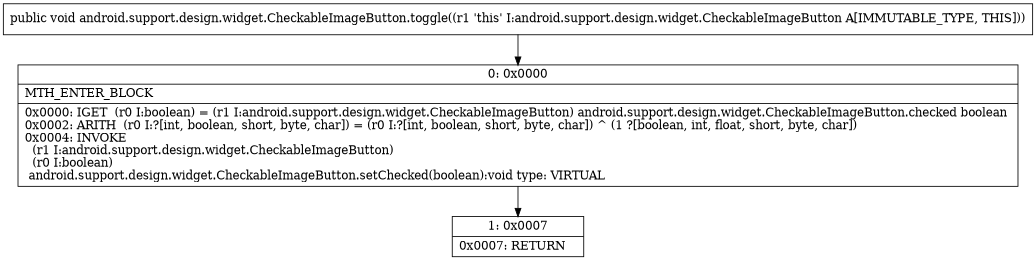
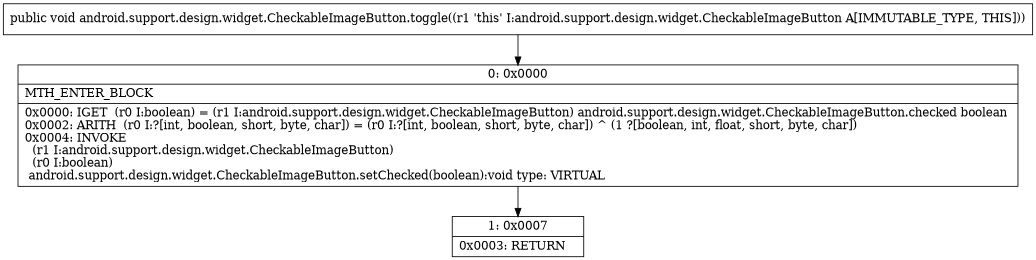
(518, 246) -> (518, 246)
